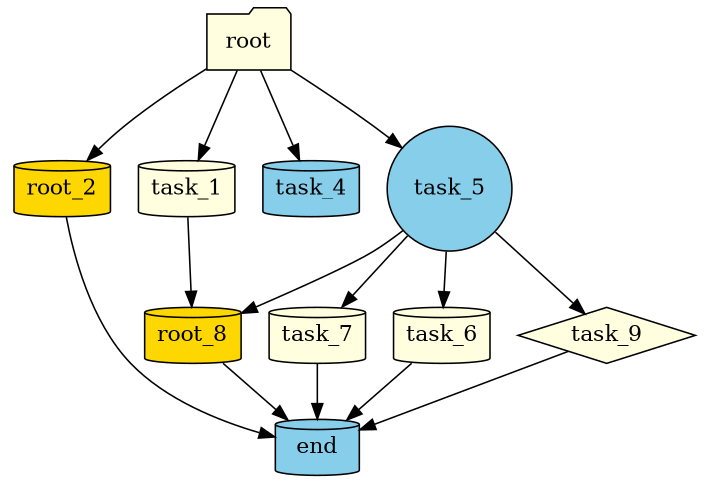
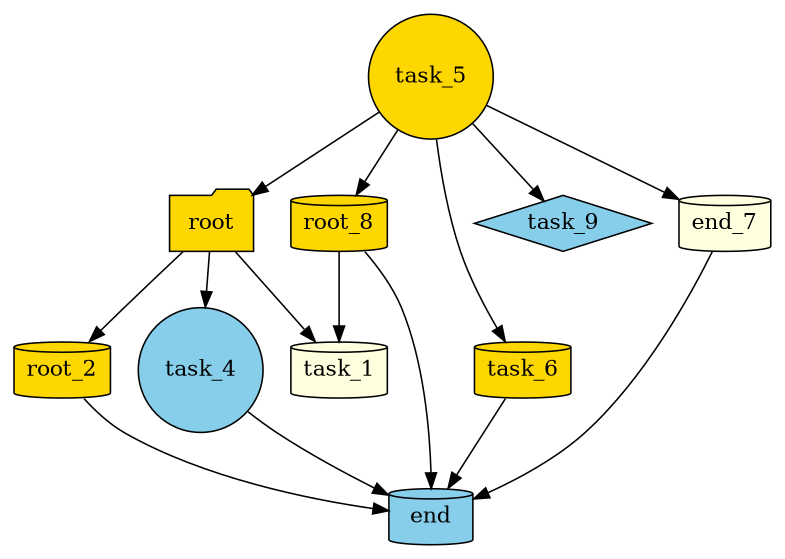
(249, 42) -> (212, 223)
(341, 103) -> (322, 149)
(311, 189) -> (201, 370)
(450, 189) -> (431, 77)
(189, 254) -> (339, 289)
(317, 335) -> (725, 223)
(442, 335) -> (523, 370)
(607, 335) -> (563, 223)
(471, 388) -> (309, 453)
